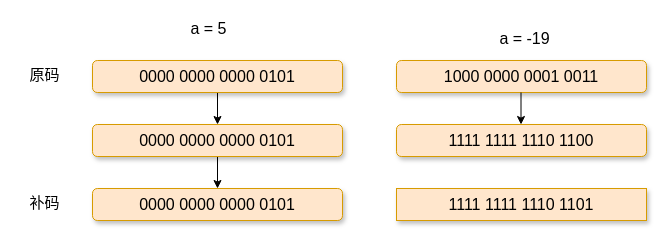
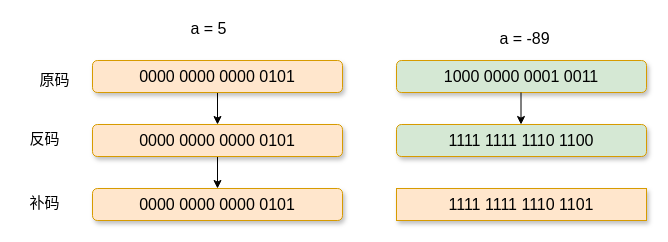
(525, 39) -> (525, 39)
(45, 77) -> (55, 82)
(522, 77) -> (522, 77)
none -> (45, 141)
(522, 141) -> (522, 141)
